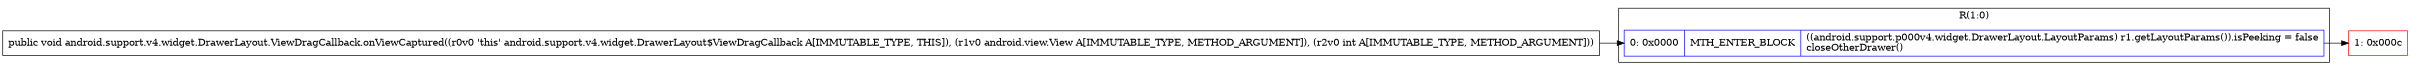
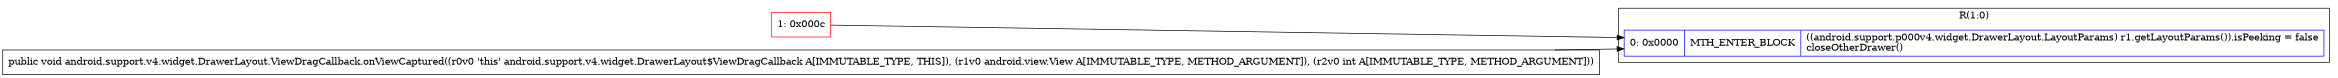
(2334, 43) -> (1224, 31)
